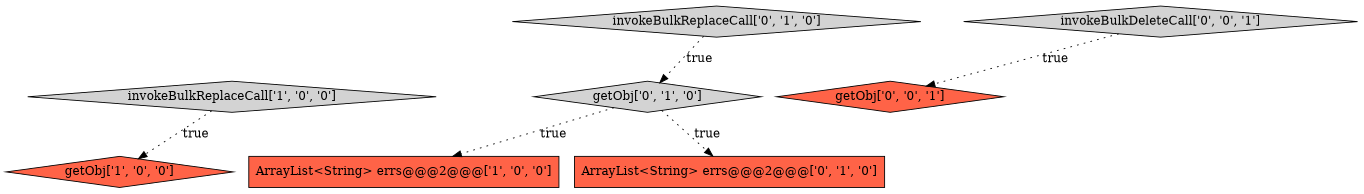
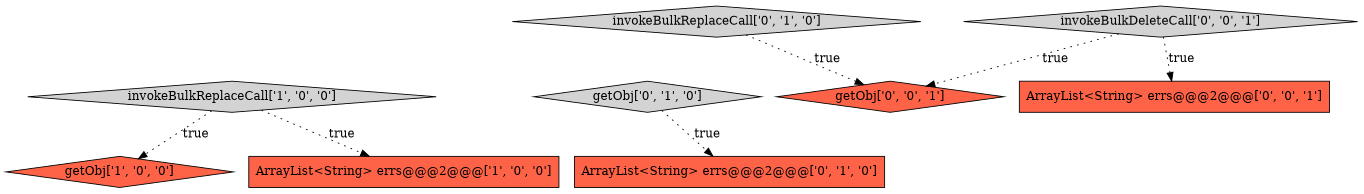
(685, 56) -> (801, 58)
none -> (1174, 97)
(537, 131) -> (311, 132)
